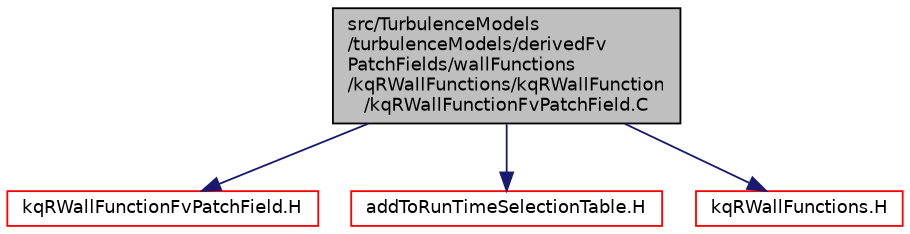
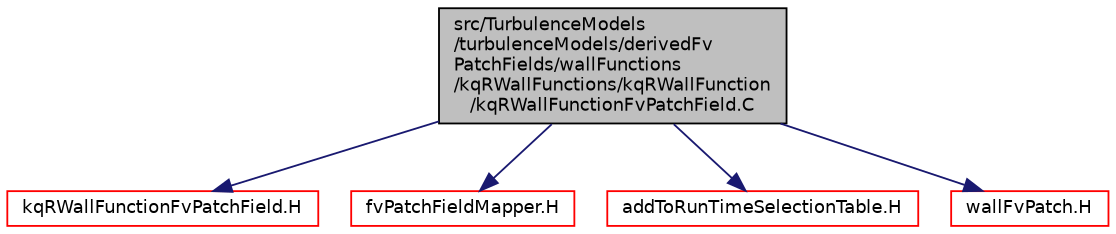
none -> (463, 209)
(799, 209) -> (1030, 209)
